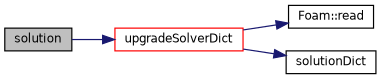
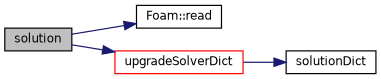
(260, 27) -> (98, 30)
